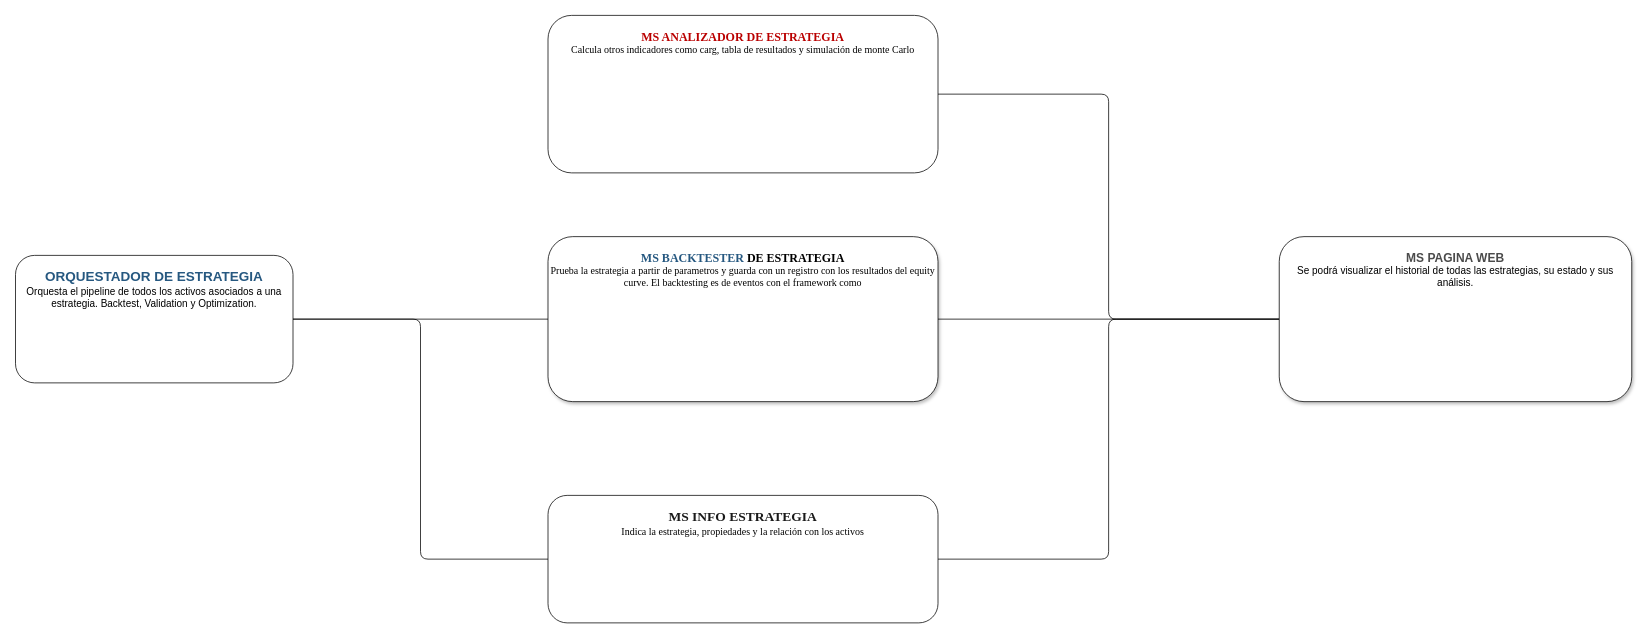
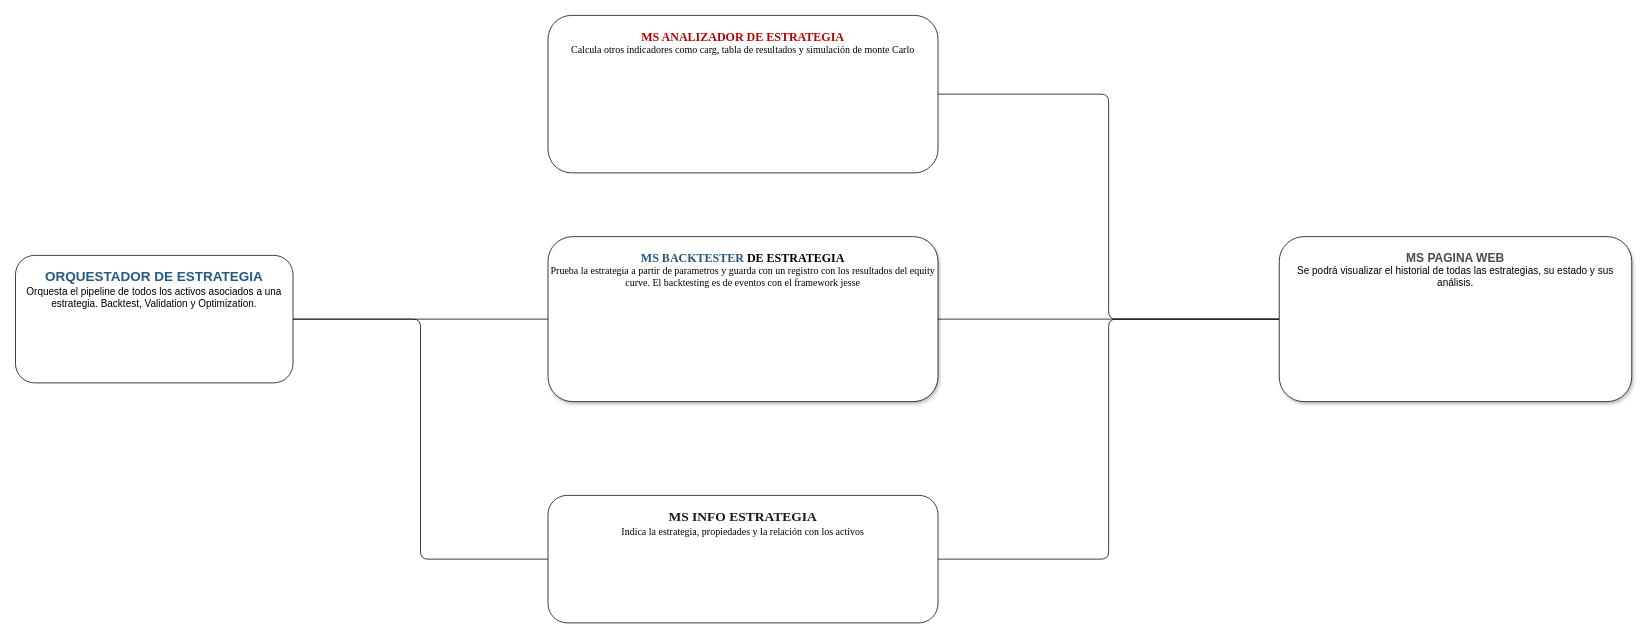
(743, 258) -> (743, 258)
